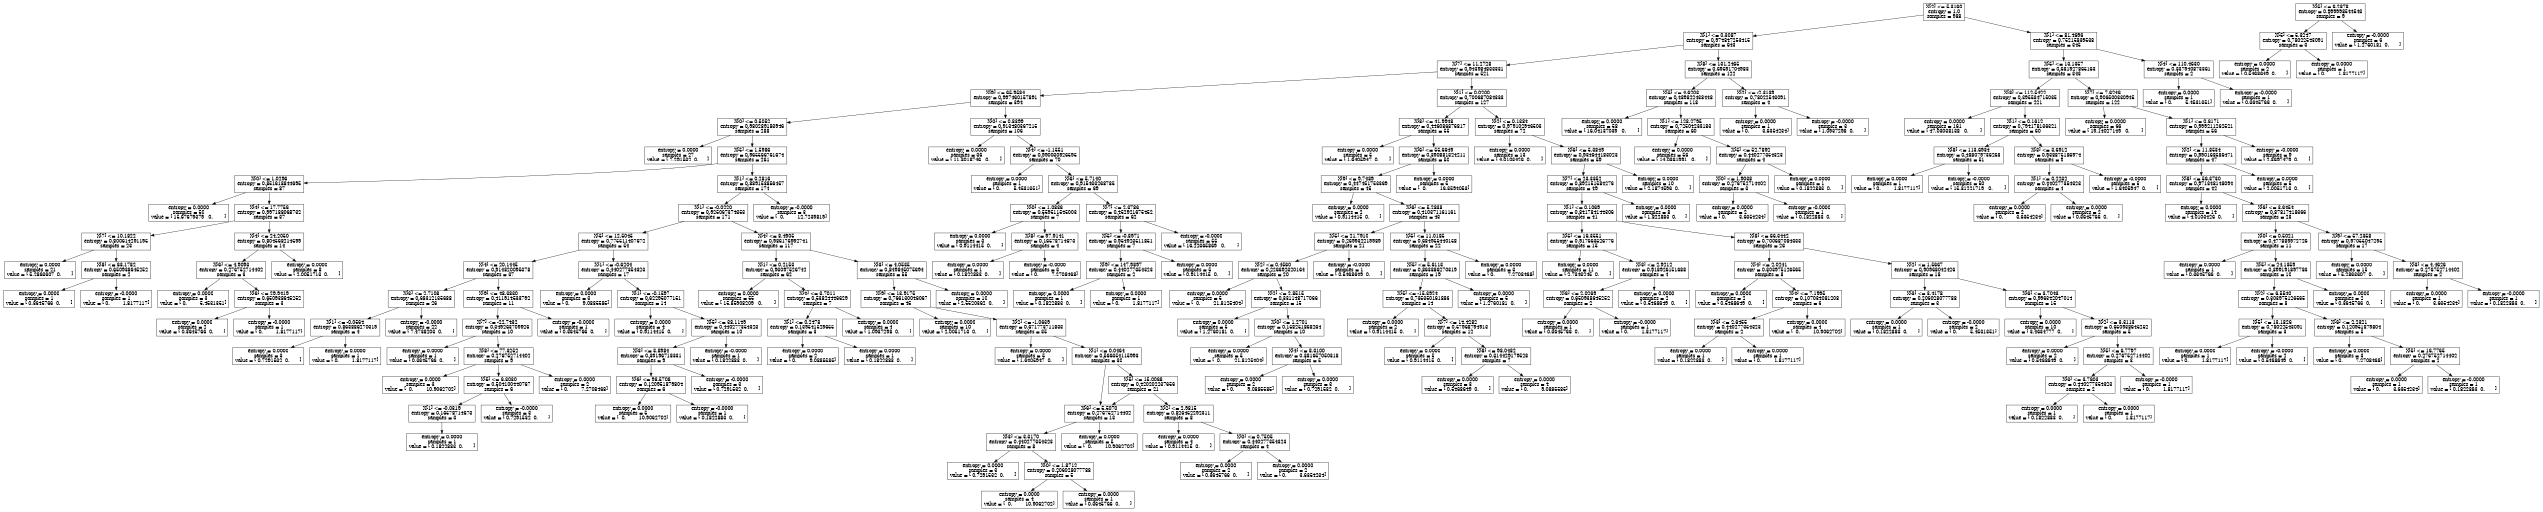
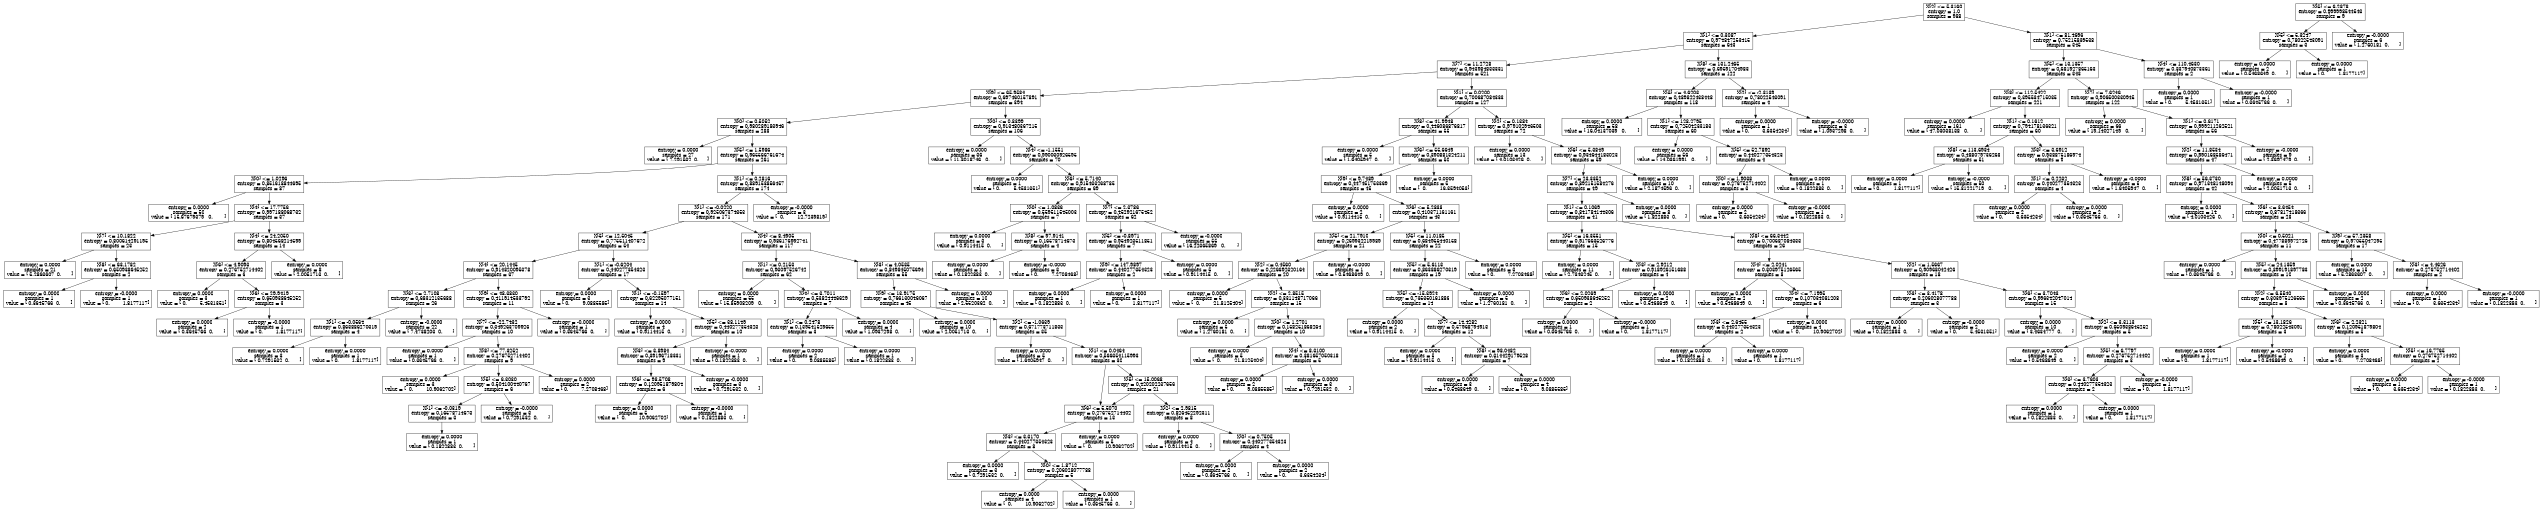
(1005, 98) -> (1005, 98)
